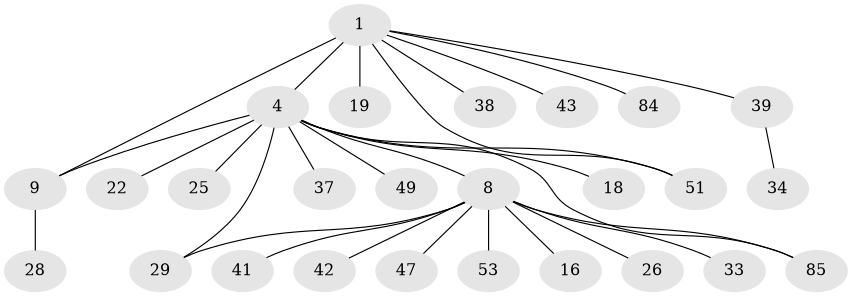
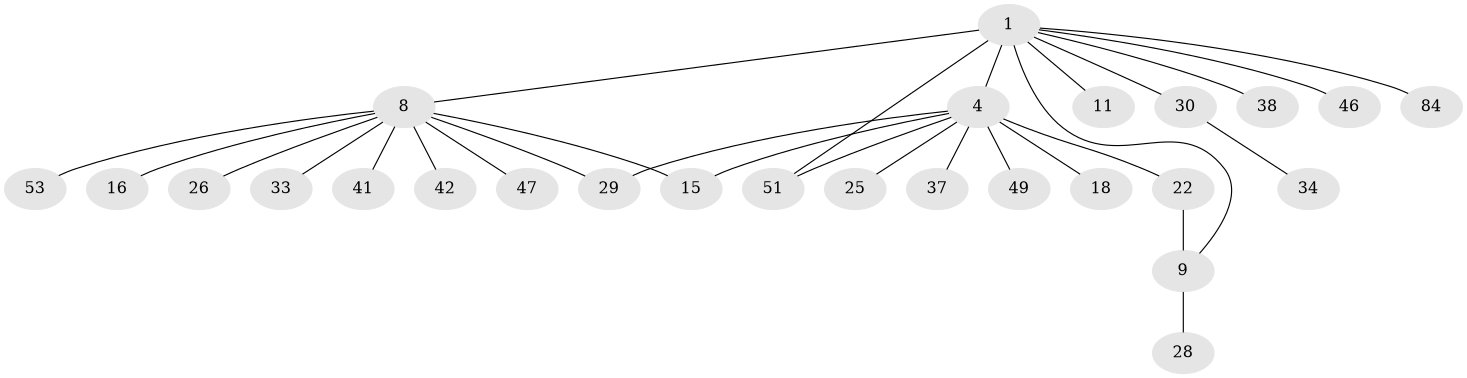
(360, 107) -> (1104, 107)
(567, 107) -> (1350, 107)
(762, 107) -> (1186, 107)
(153, 142) -> (1183, 230)
(400, 153) -> (707, 66)
(817, 271) -> (691, 189)
